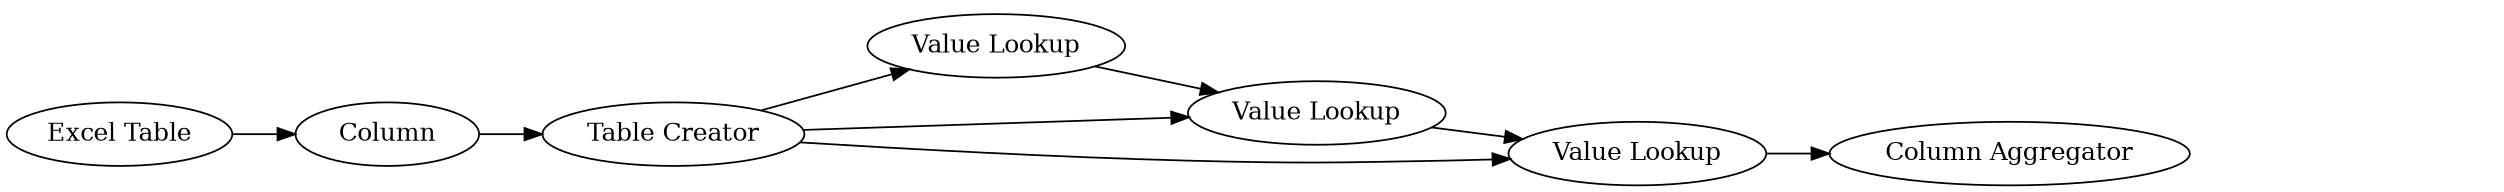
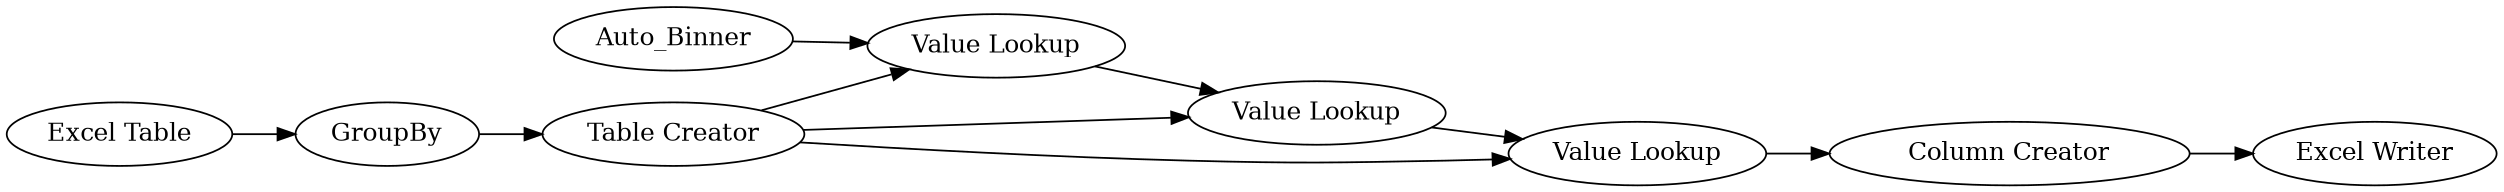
none -> (673, 39)
(387, 134) -> (387, 134)
(2010, 154) -> (2010, 154)
none -> (2375, 154)
